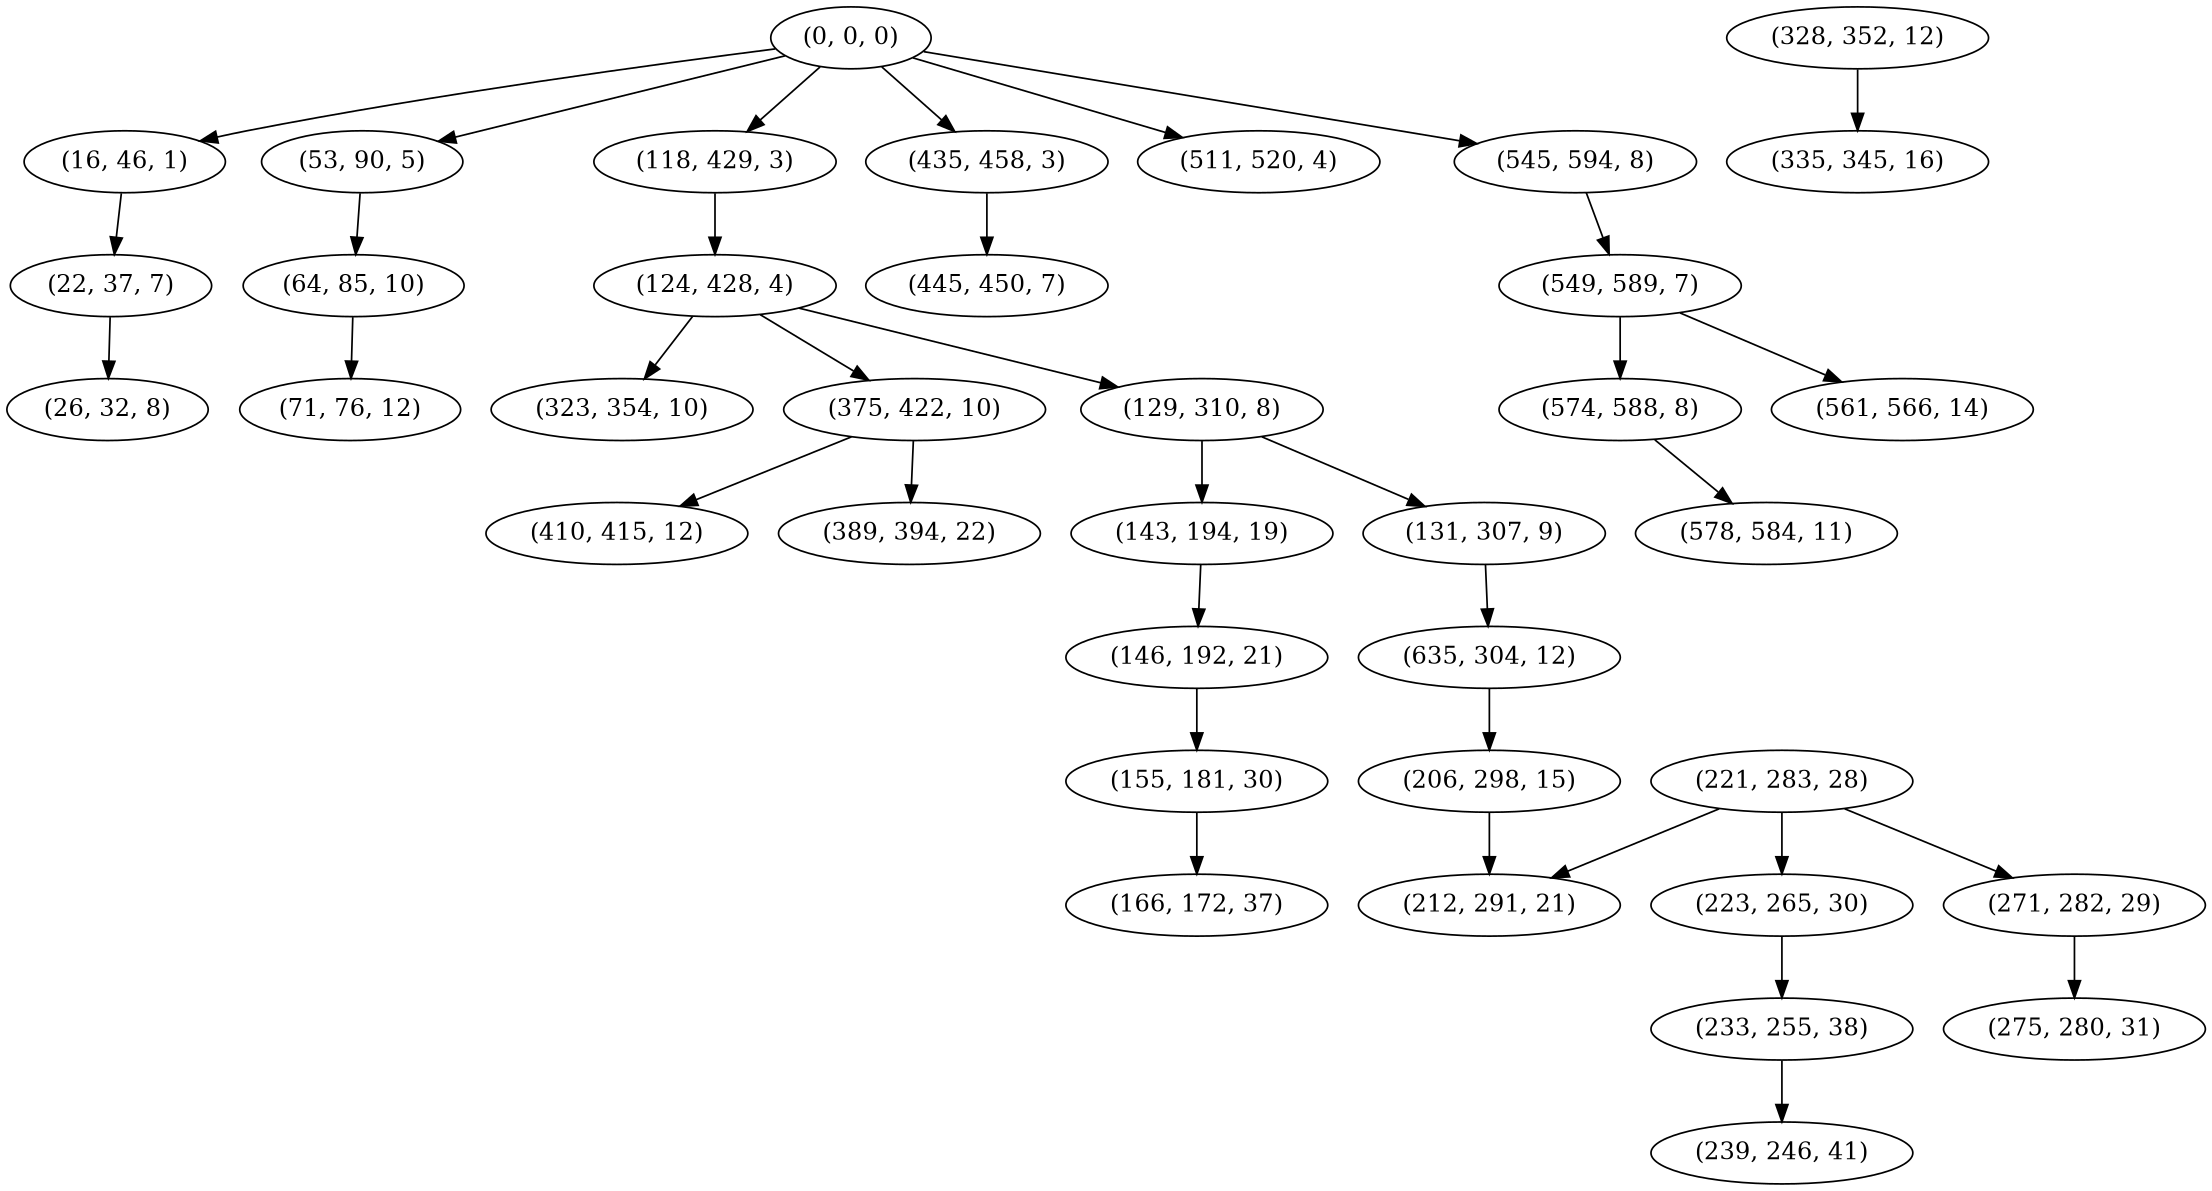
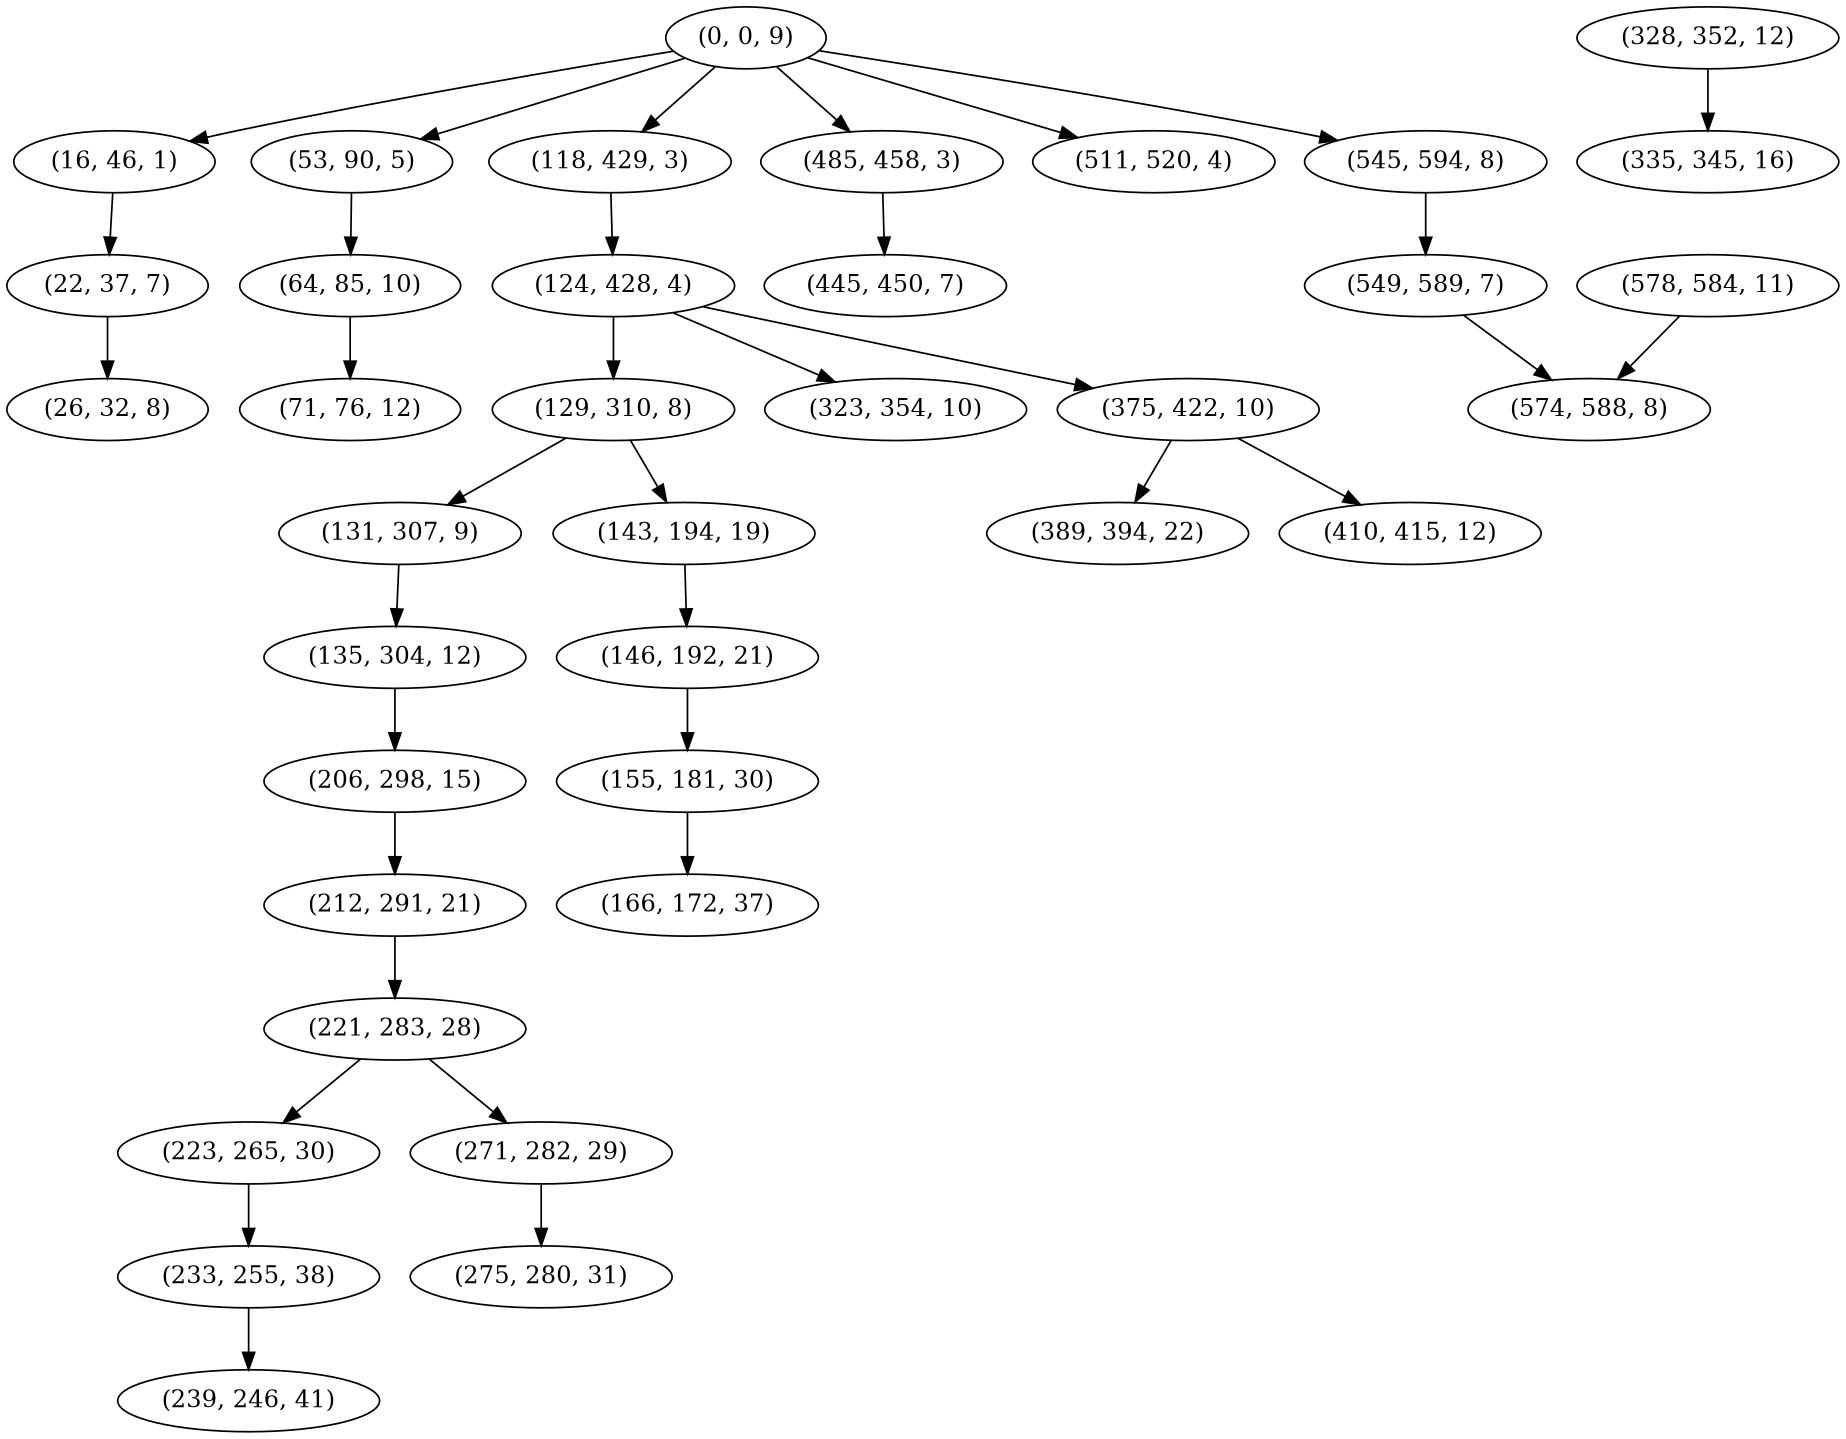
(851, 38) -> (746, 38)
(987, 162) -> (882, 162)
(1902, 410) -> none
(1687, 466) -> (1655, 341)
(1489, 657) -> (395, 657)
(1643, 840) -> (395, 959)
